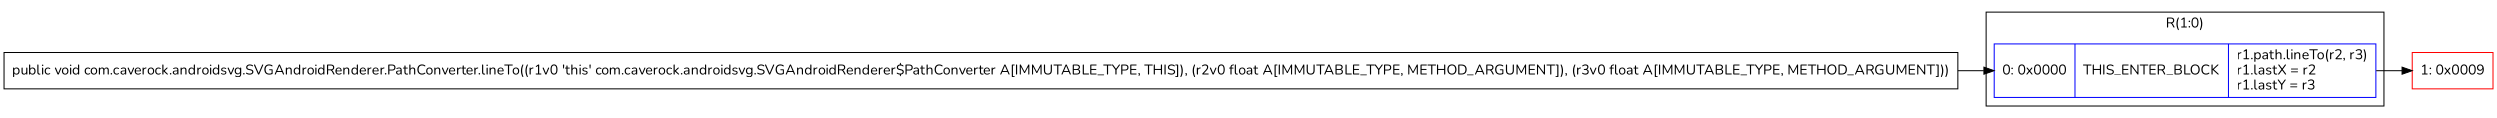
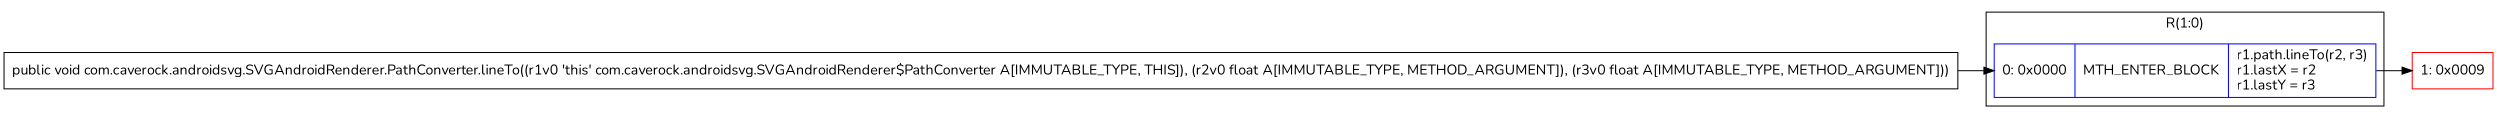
(2152, 70) -> (2152, 70)
